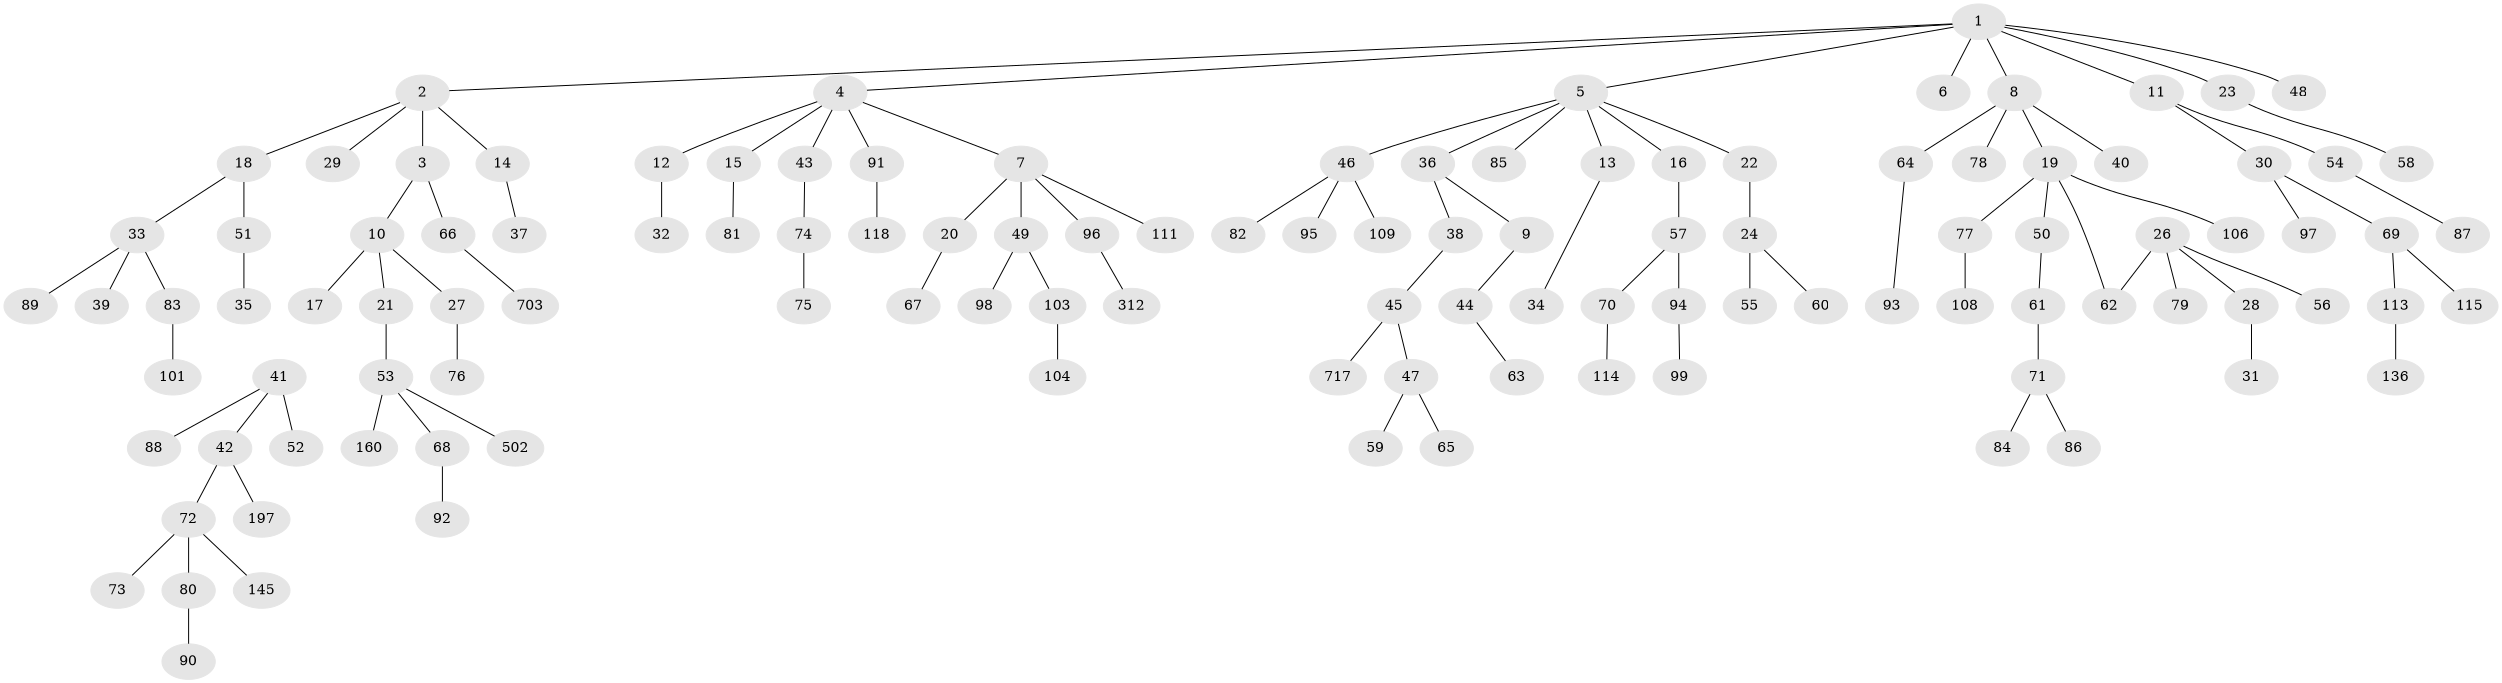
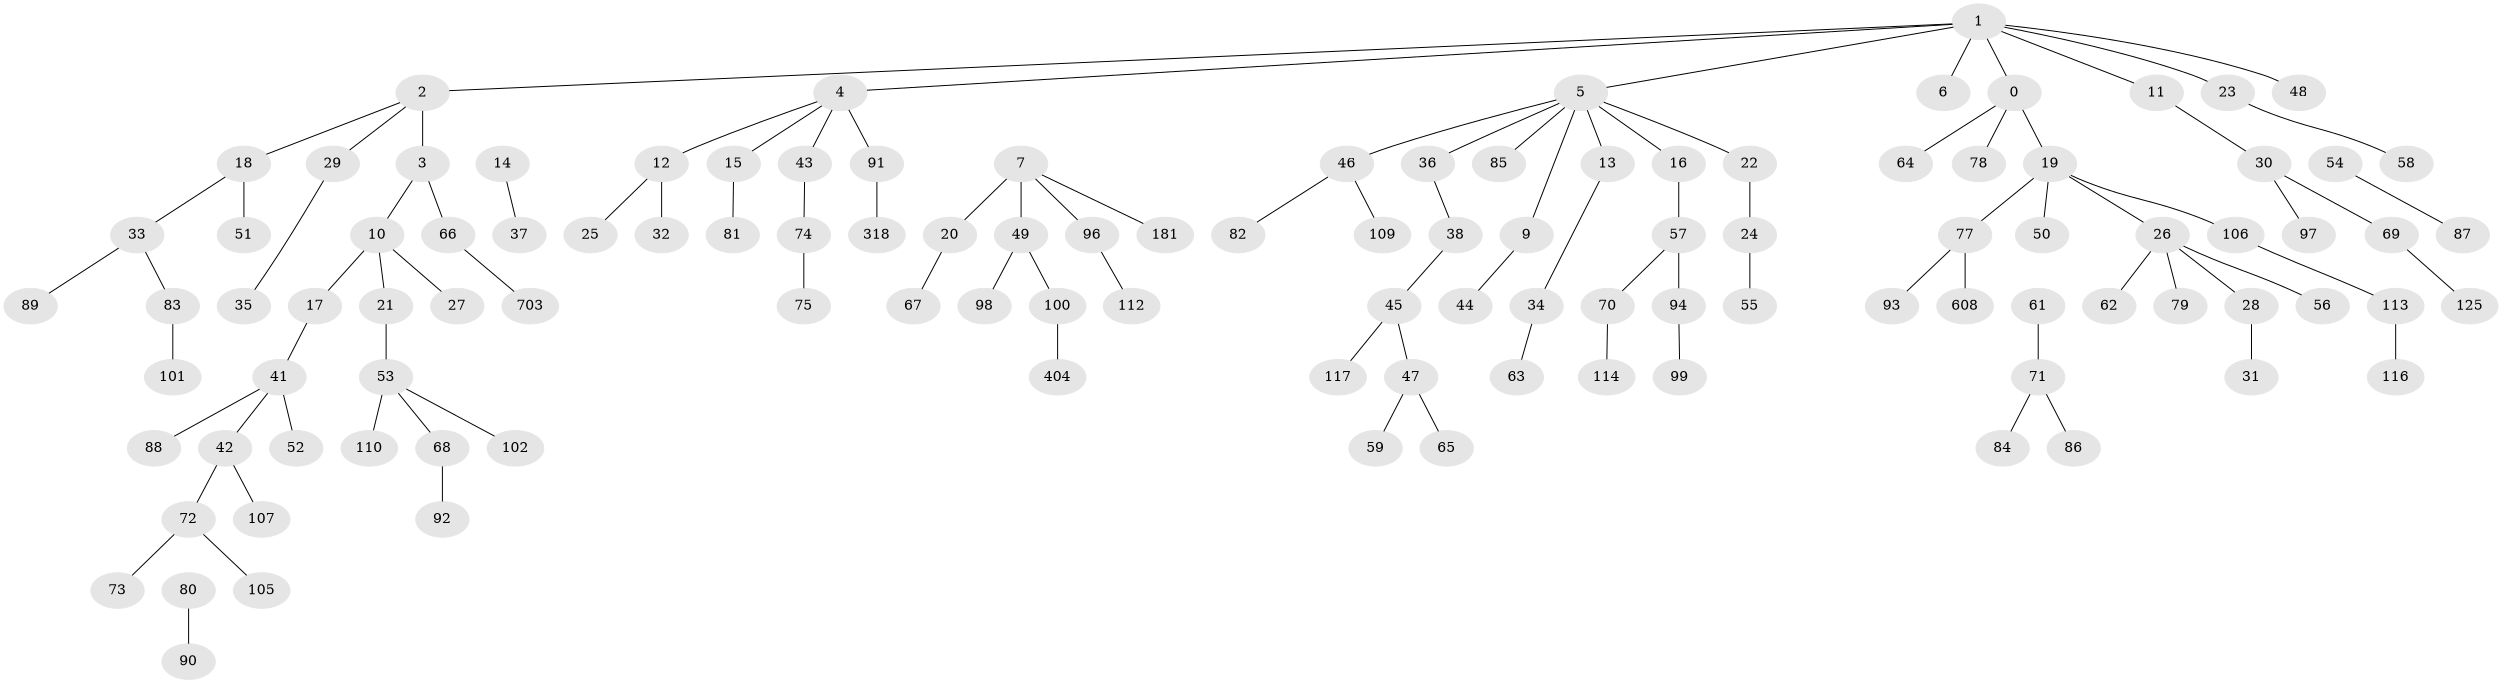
(2014, 93) -> (2014, 93)
(463, 128) -> none
(931, 128) -> none
(2246, 128) -> none
(2121, 164) -> none
(1477, 199) -> (1554, 164)
(2084, 233) -> (2106, 199)
none -> (591, 235)
(877, 235) -> (877, 235)
(1165, 235) -> (1165, 235)
(1309, 235) -> none
(1899, 235) -> (1929, 271)
(244, 271) -> (290, 236)
(2040, 271) -> none
(2394, 271) -> (2316, 271)
(102, 306) -> none
(1058, 306) -> (1058, 306)
(1132, 306) -> (1132, 306)
(1821, 306) -> none
(1965, 306) -> (1965, 306)
(2470, 306) -> (2470, 306)
none -> (297, 342)
(1491, 342) -> (1527, 342)
(457, 377) -> none
(1058, 377) -> (1058, 377)
(1338, 377) -> (1338, 377)
(2396, 377) -> (2396, 377)
(369, 448) -> (369, 448)
(515, 448) -> (515, 448)
(262, 519) -> (262, 519)
(189, 555) -> none
(262, 591) -> (262, 591)
